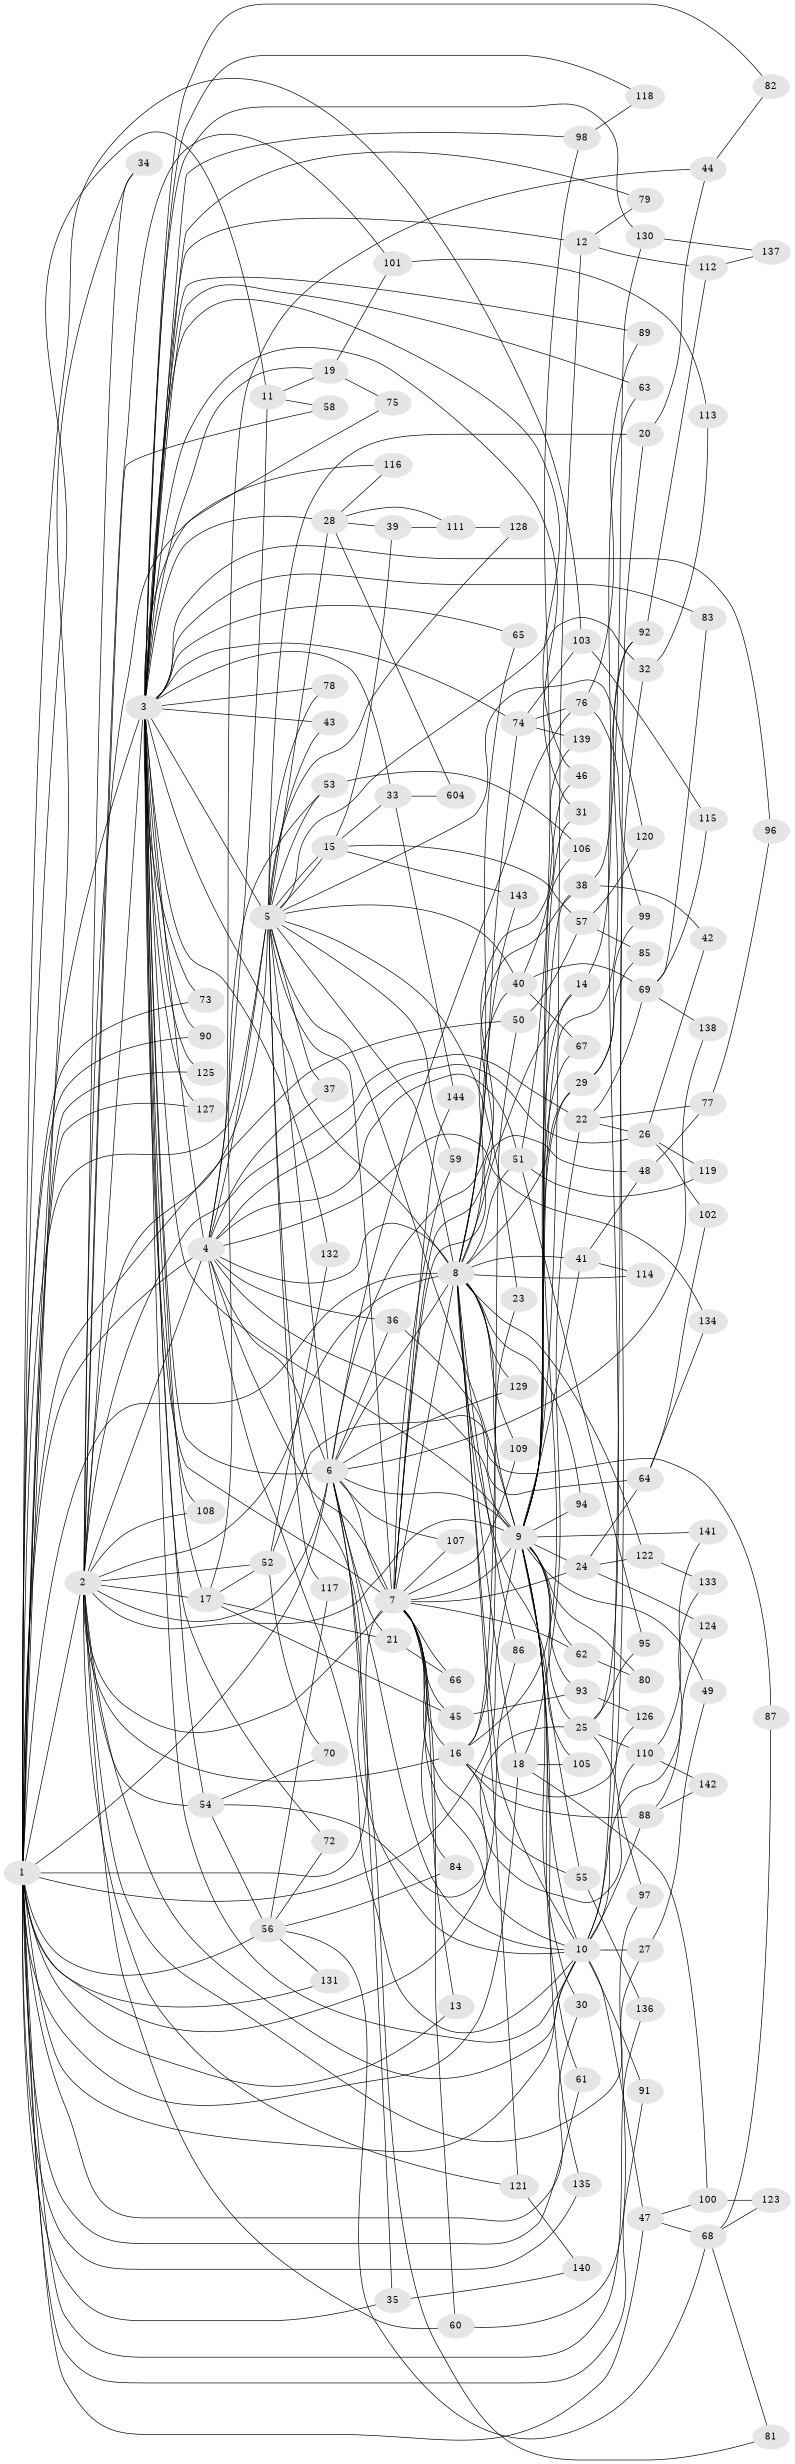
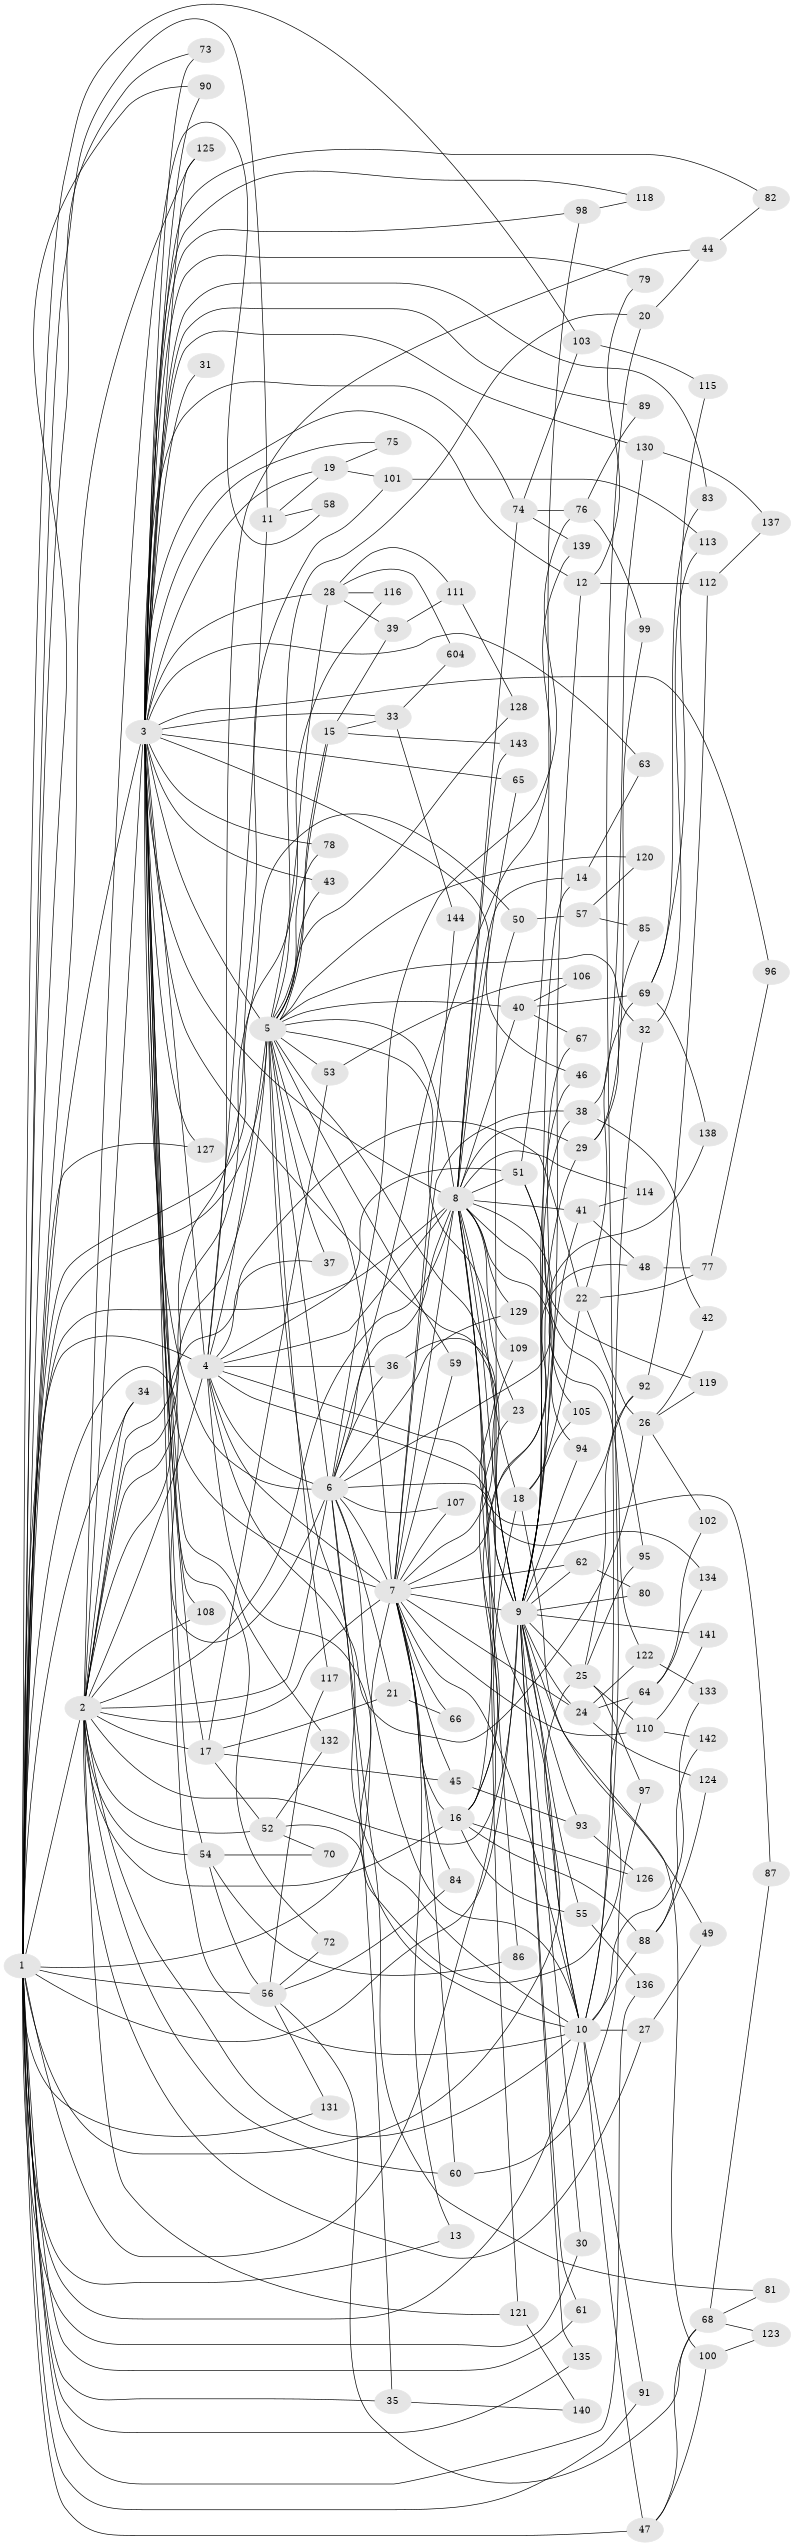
(469, 854) -> none
(544, 1173) -> none
